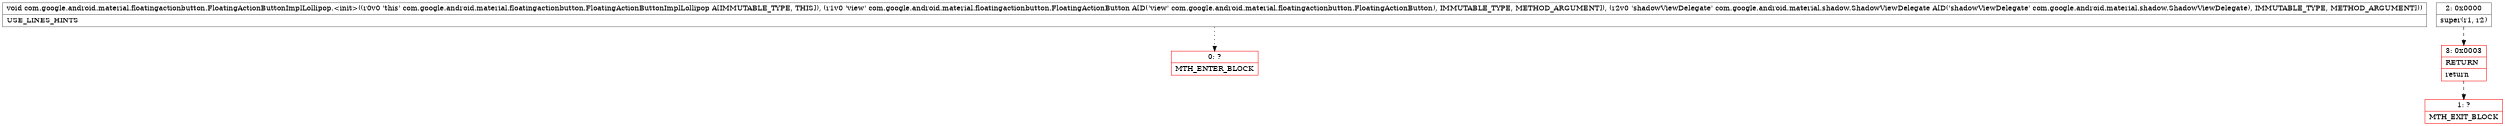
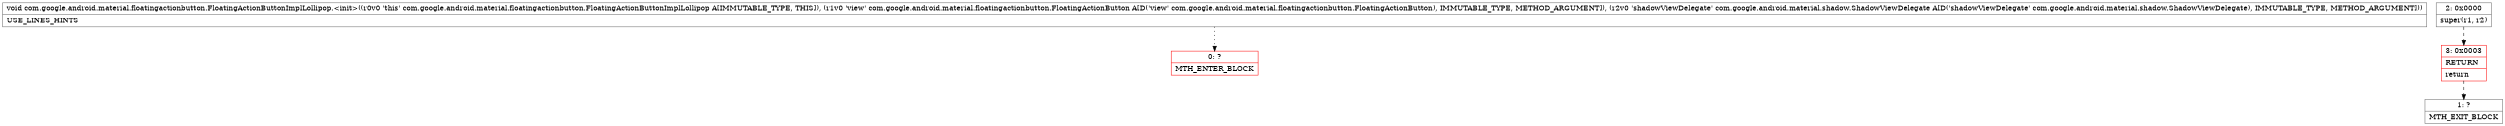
(2464, 111) -> (2464, 111)
